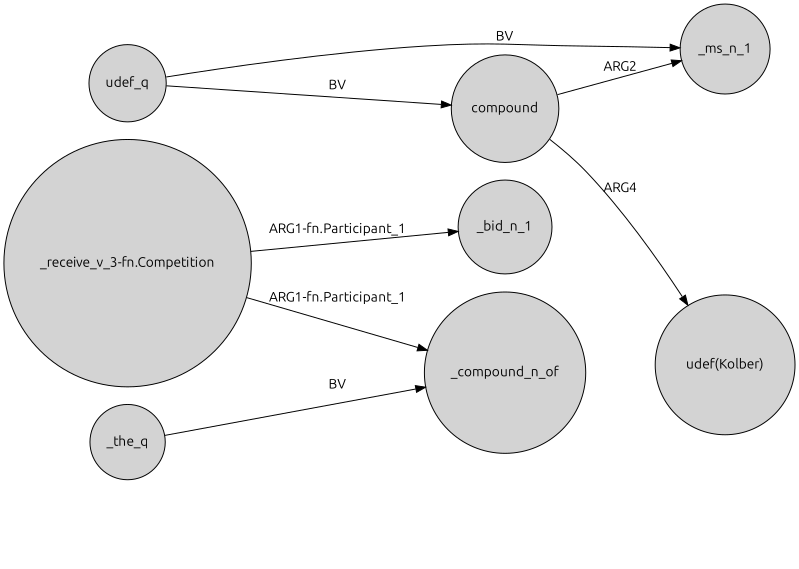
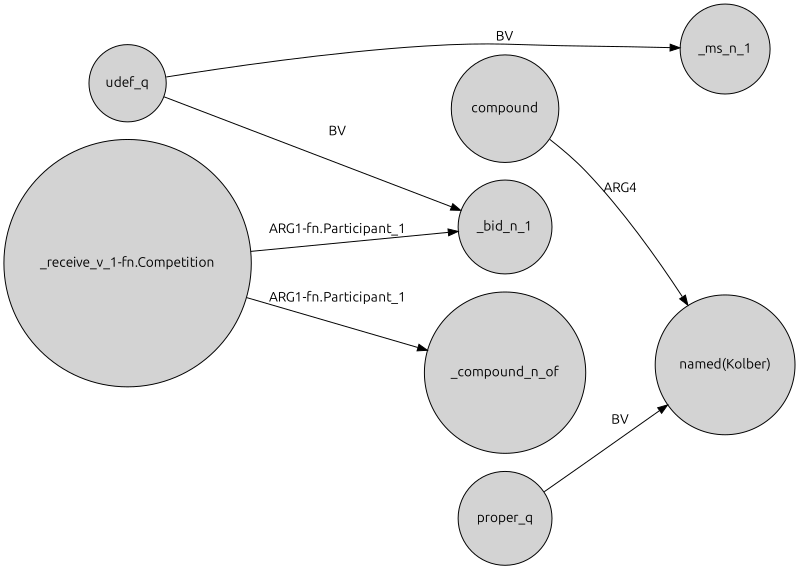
(615, 79) -> none
(304, 95) -> (308, 152)
(128, 263) -> (128, 263)
(725, 365) -> (725, 365)
(128, 442) -> none
none -> (505, 518)
